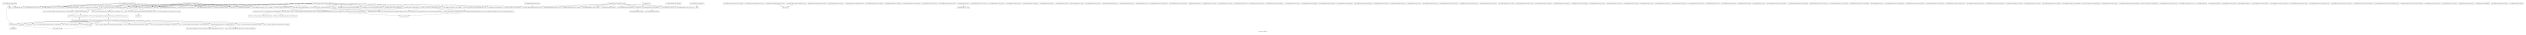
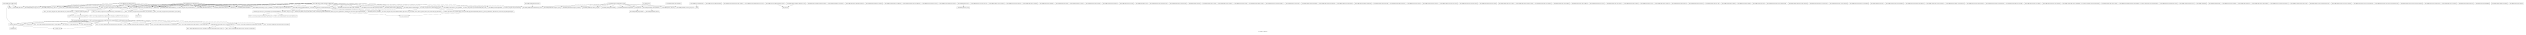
none -> (714, 4)
